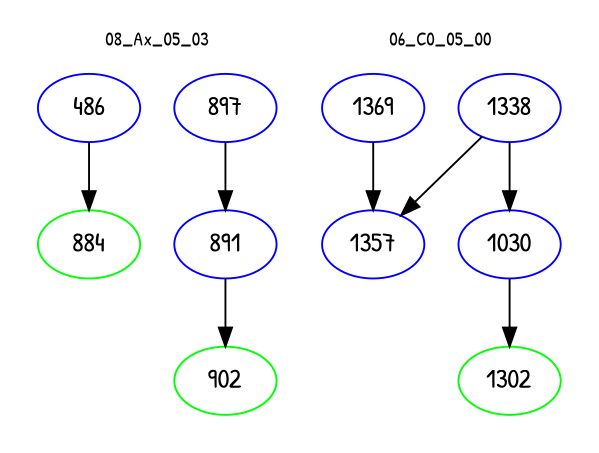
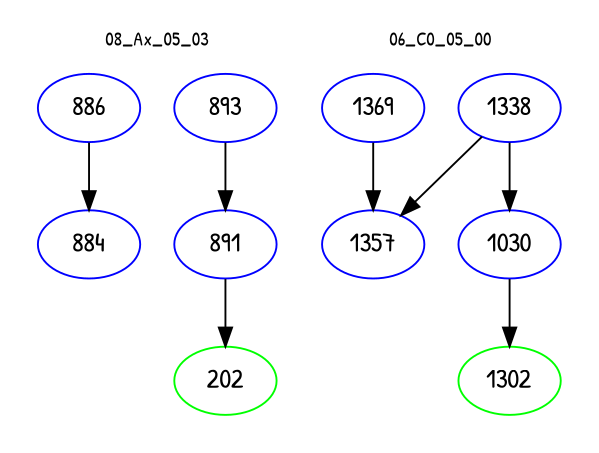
(89, 108) -> (89, 108)
(225, 108) -> (225, 108)
(89, 244) -> (89, 244)
(225, 381) -> (225, 381)
